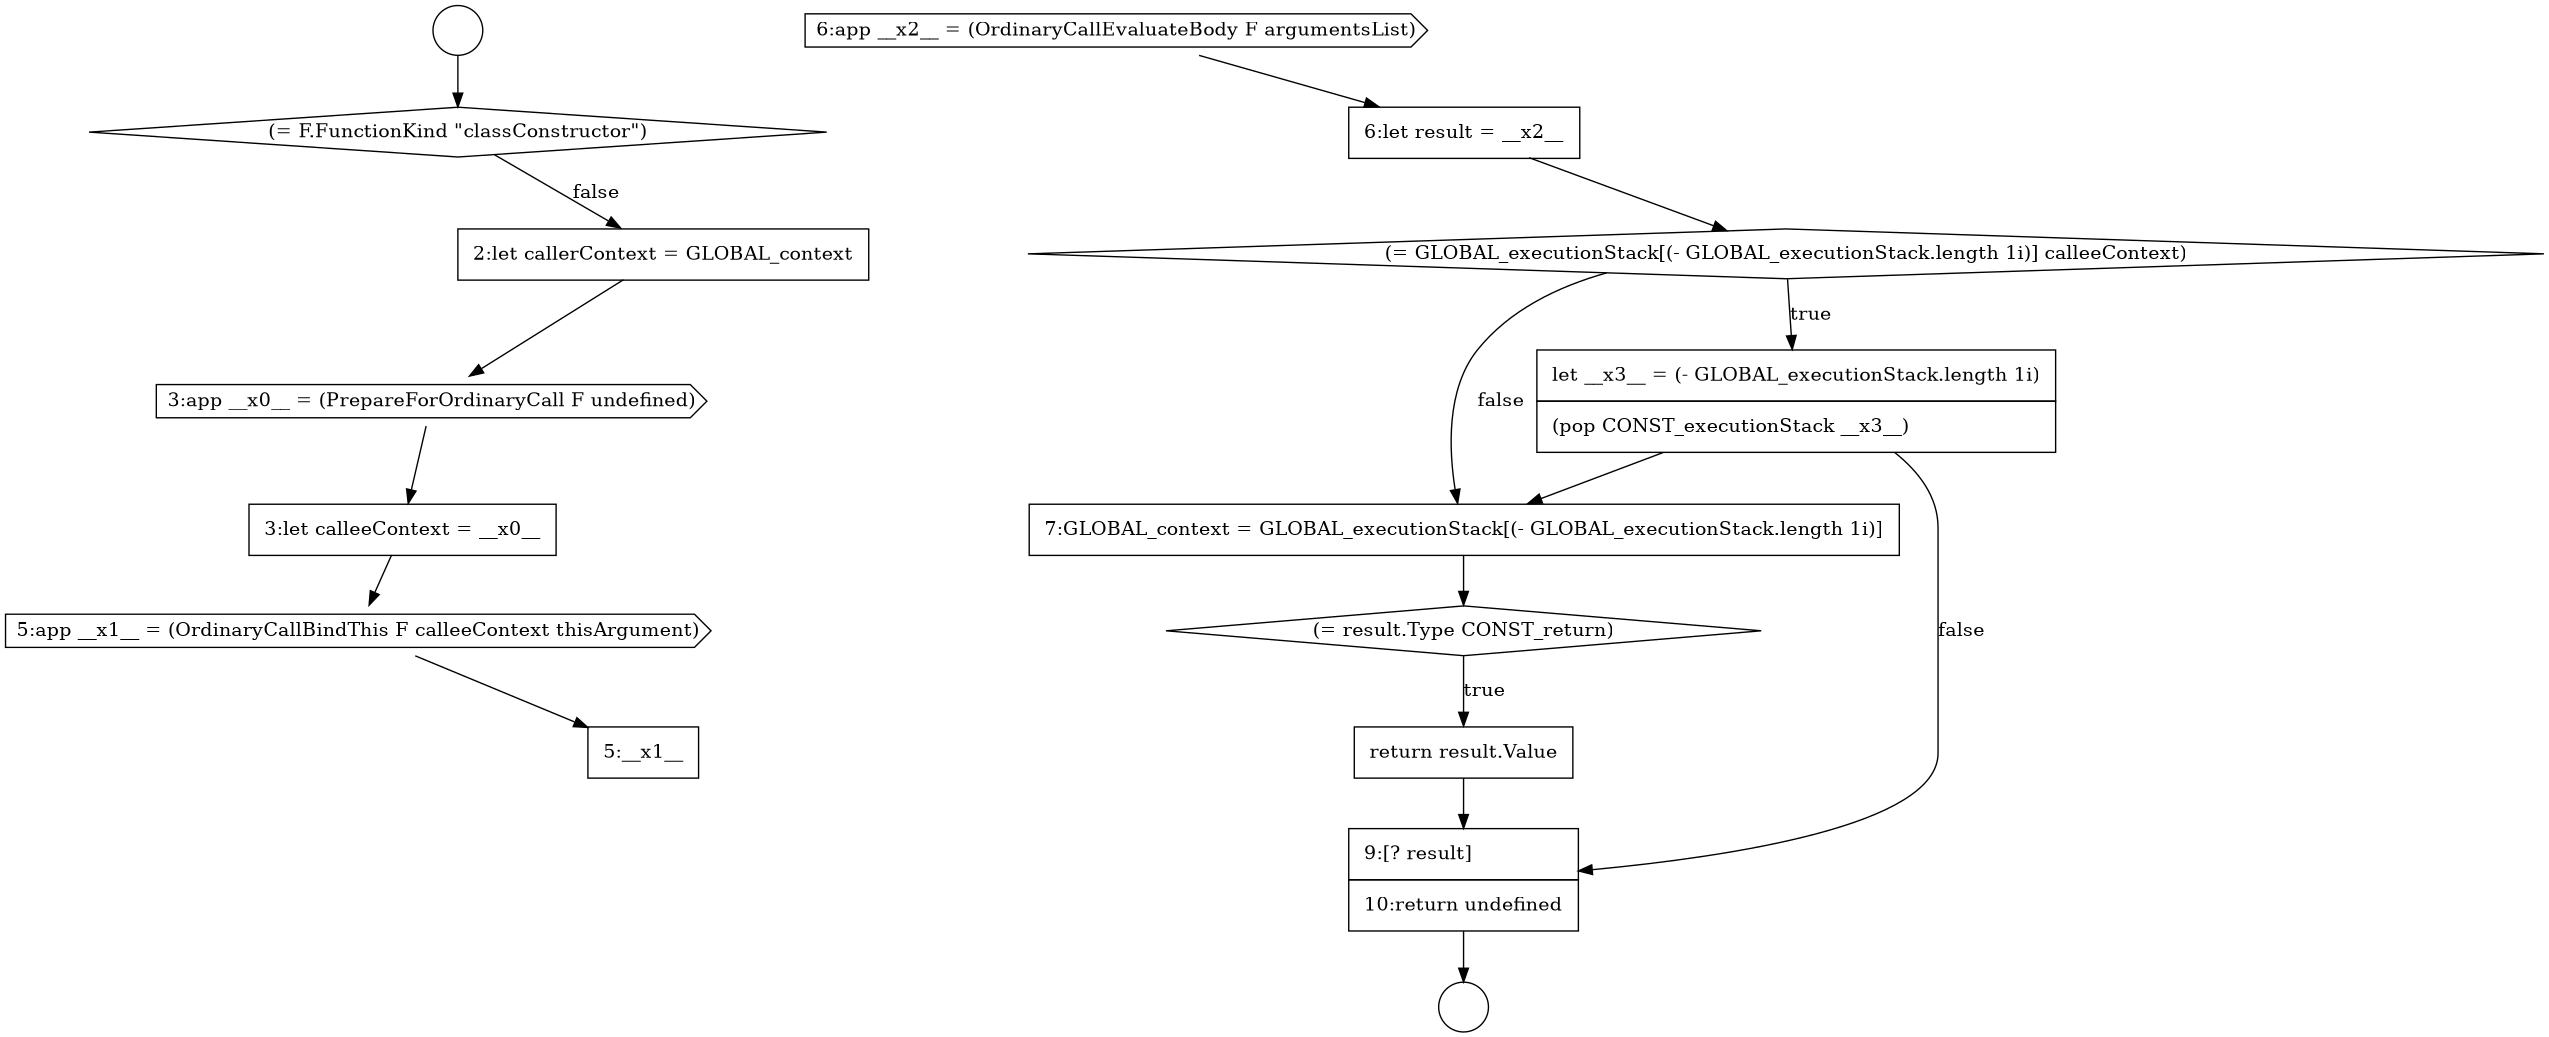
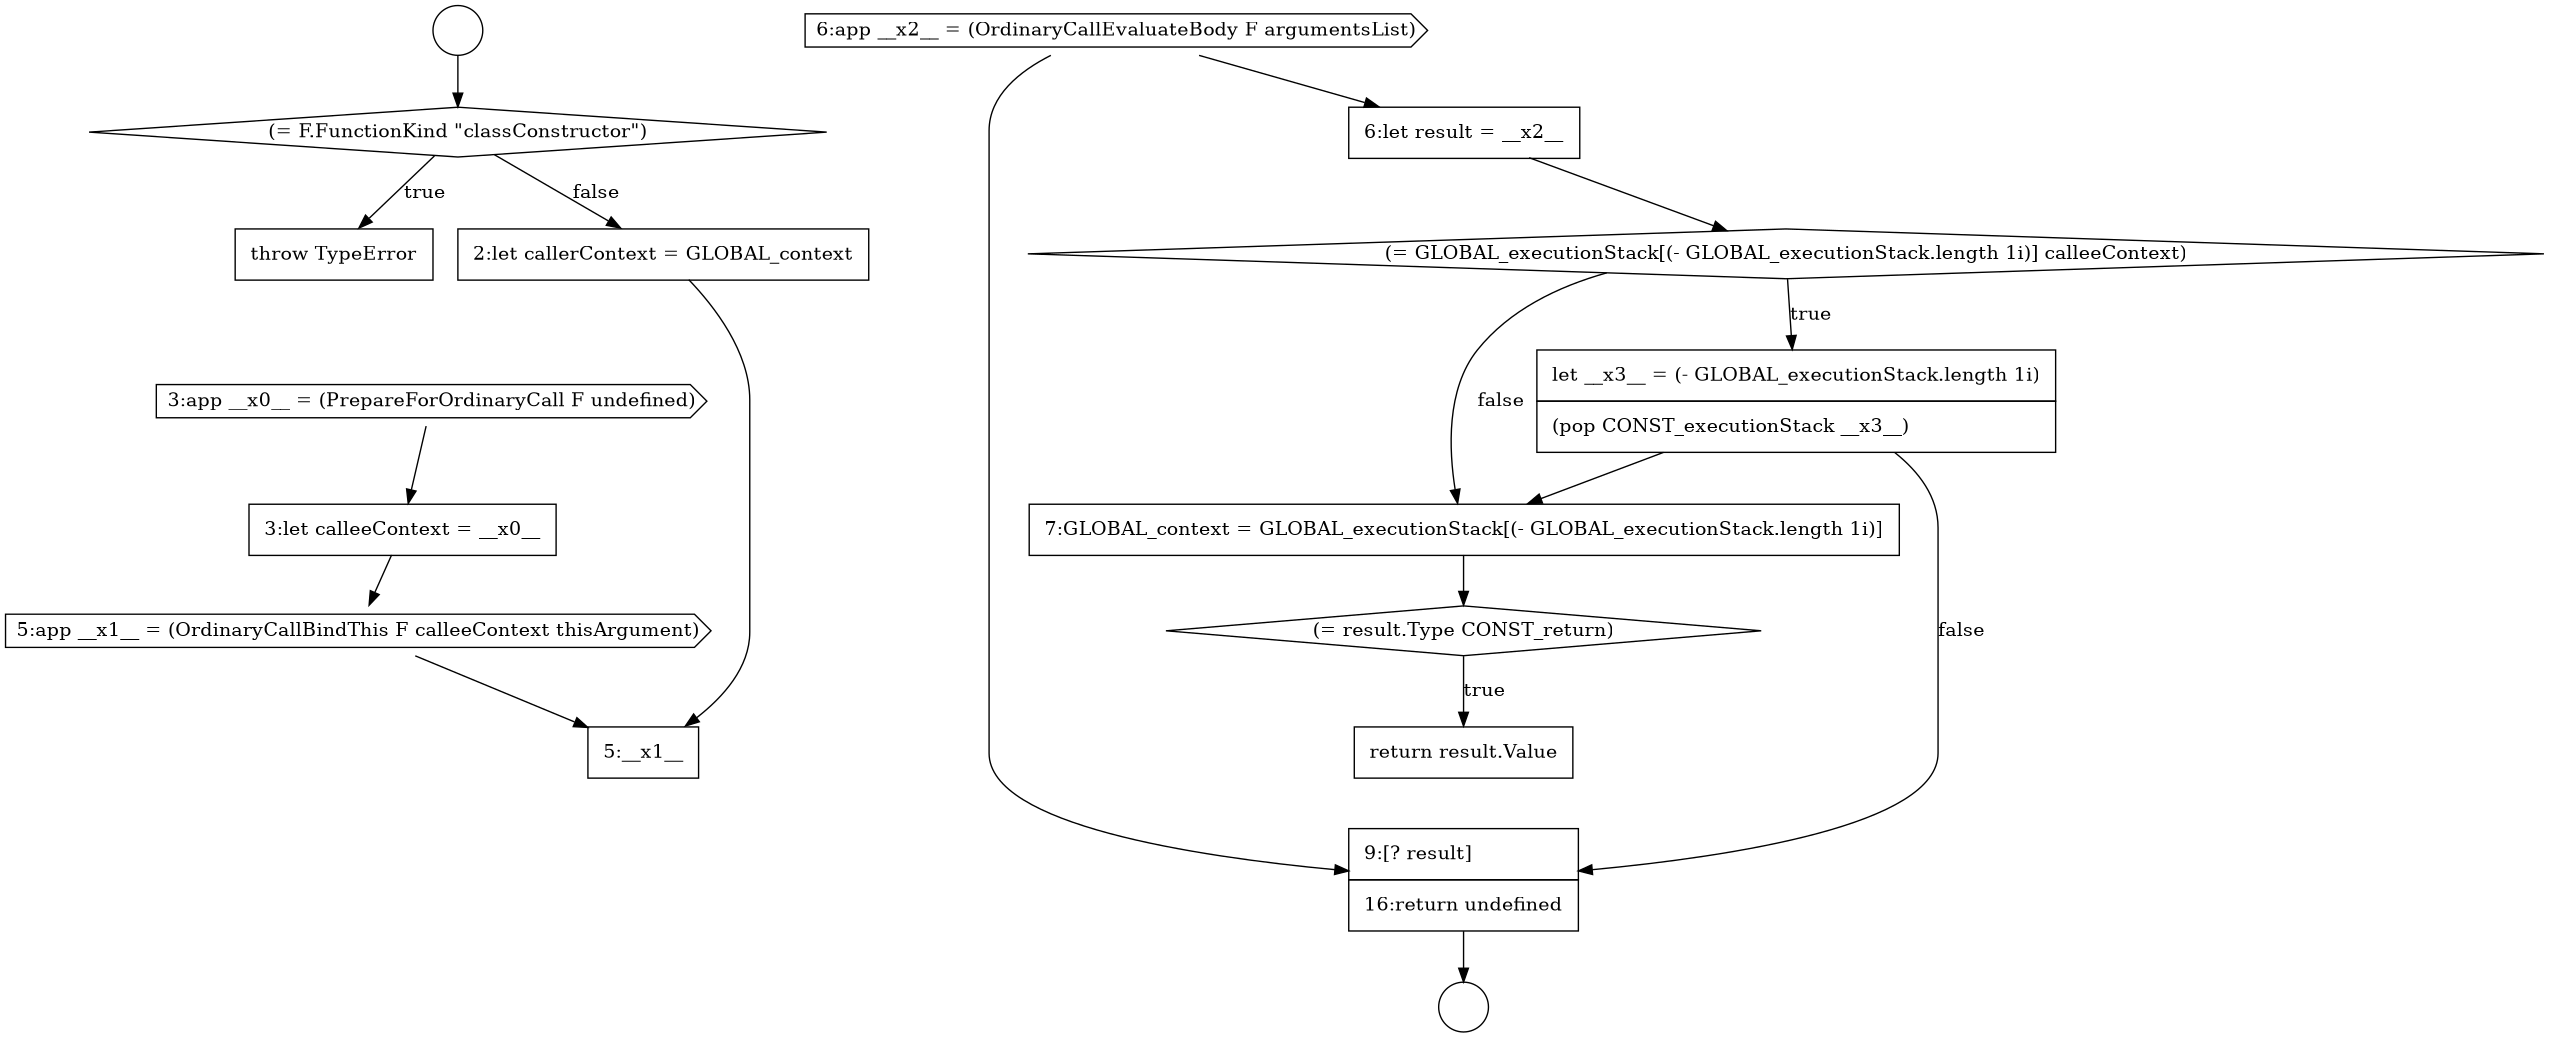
none -> (333, 254)
(552, 324) -> (750, 499)
(1464, 796) -> (989, 581)
(1464, 905) -> (1464, 905)
